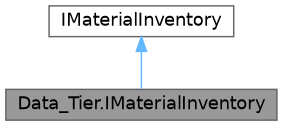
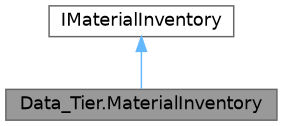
(141, 105) -> (141, 105)
